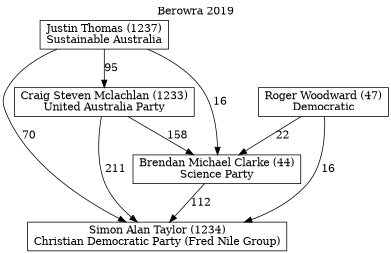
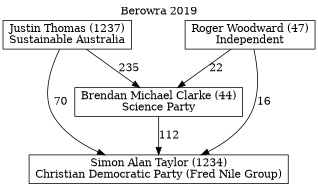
(104, 102) -> none
(220, 102) -> (129, 68)
(323, 102) -> (250, 35)
